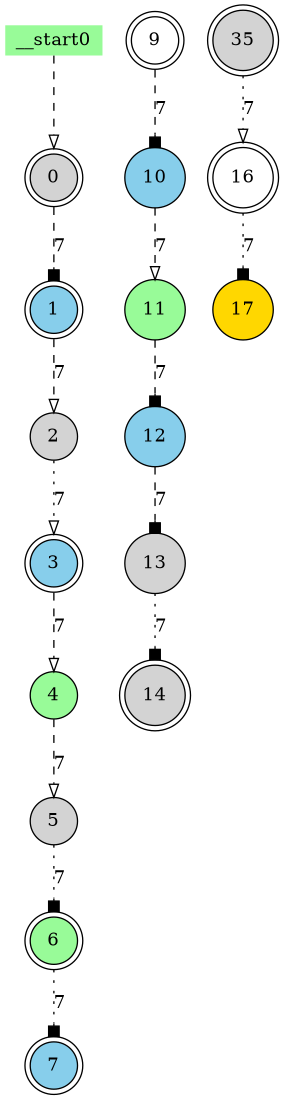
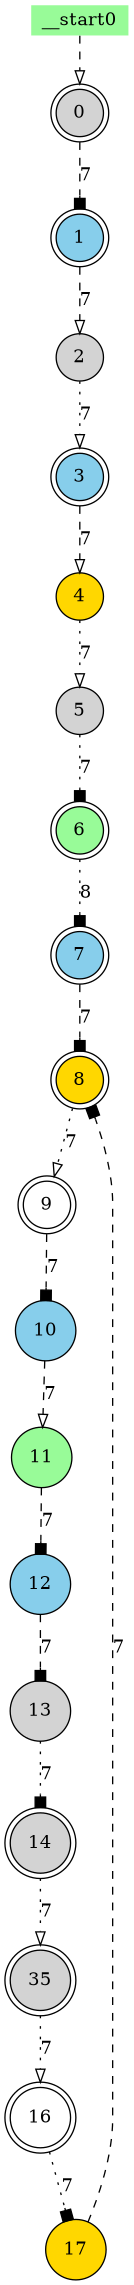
(54, 695) -> (80, 597)
(54, 752) -> (80, 647)
(60, 1003) -> (86, 893)
none -> (80, 1080)
none -> (40, 1905)
